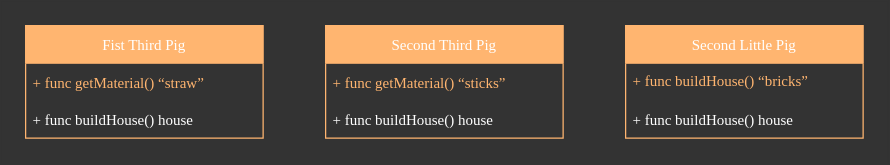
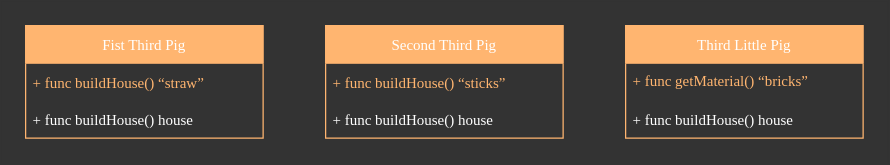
(744, 45) -> (744, 45)
(739, 82) -> (743, 82)
(140, 83) -> (136, 83)
(443, 83) -> (438, 83)
